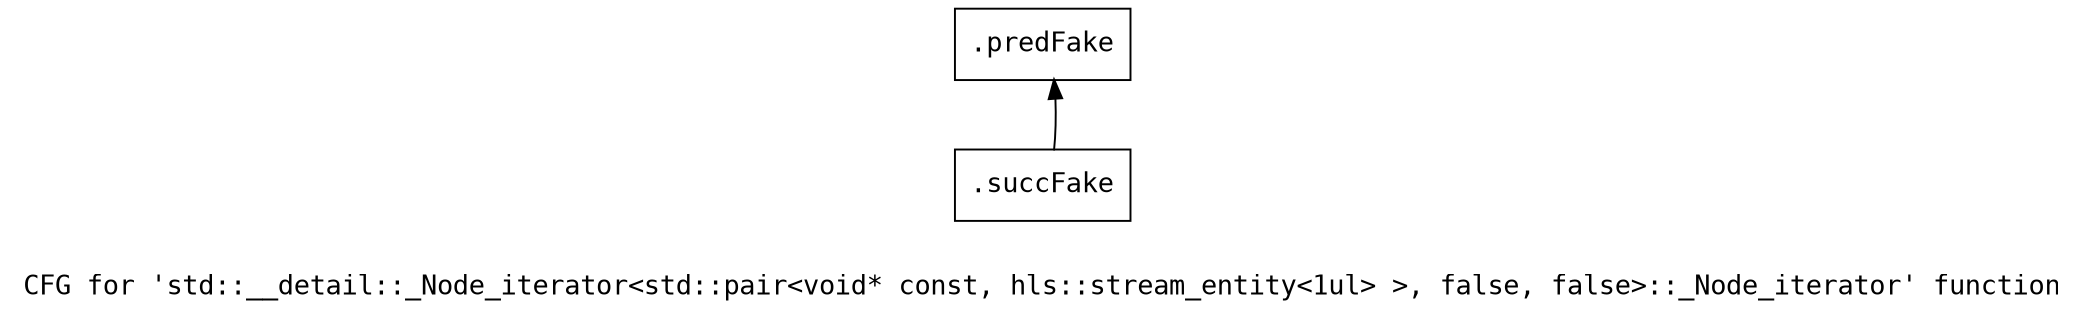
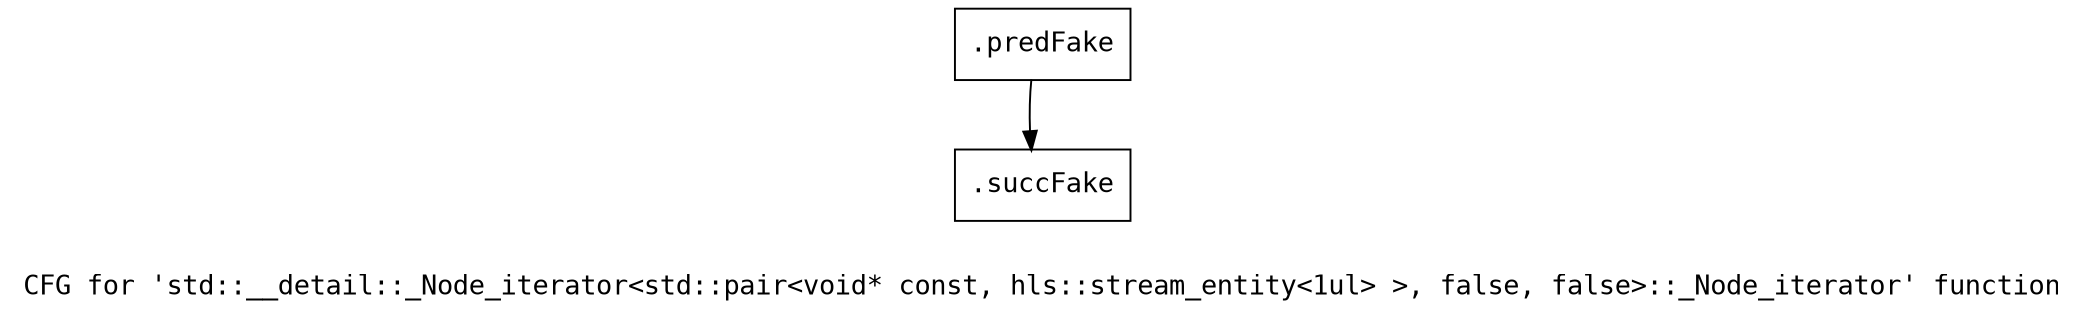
(1056, 125) -> (1030, 105)
